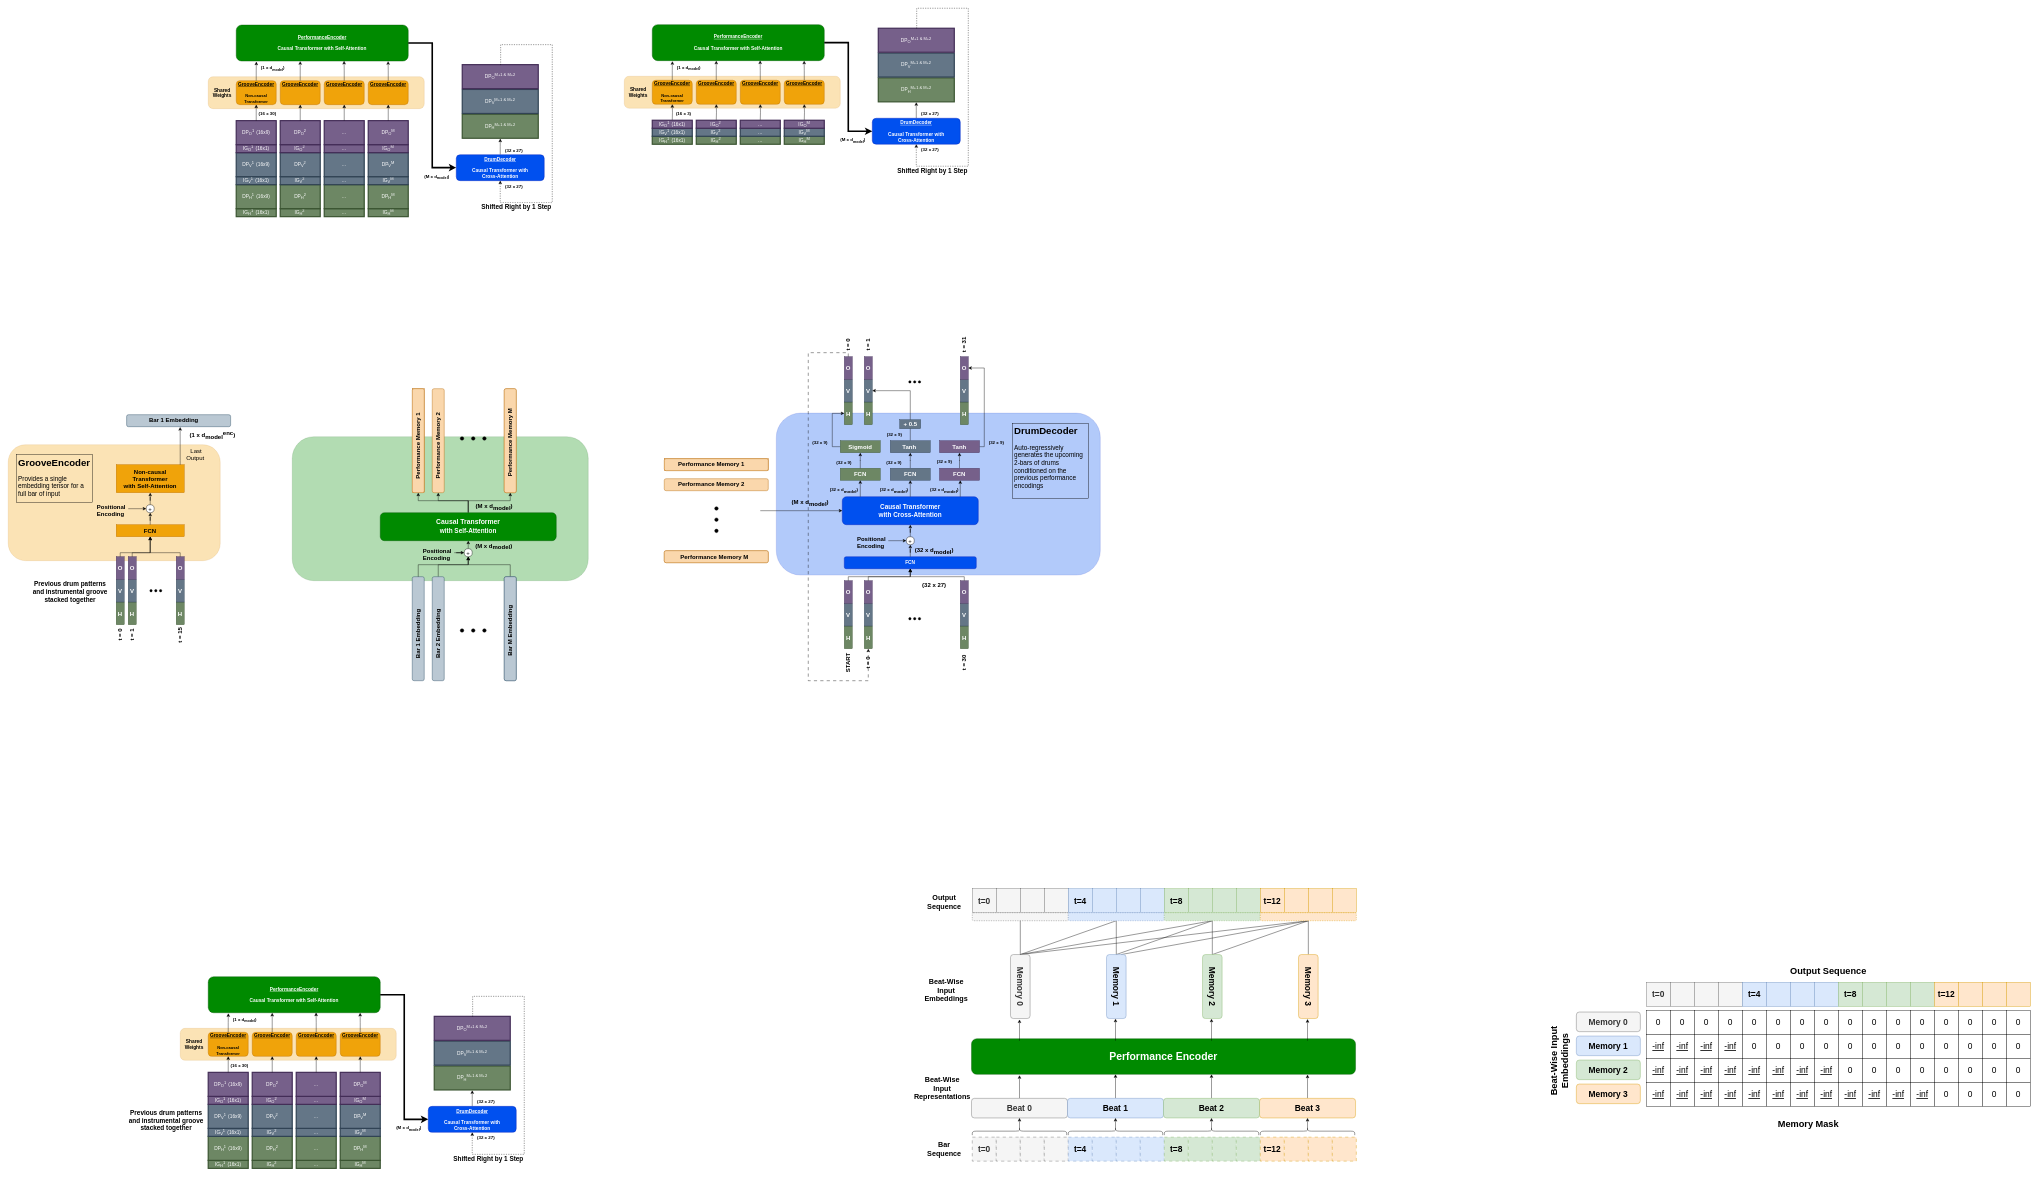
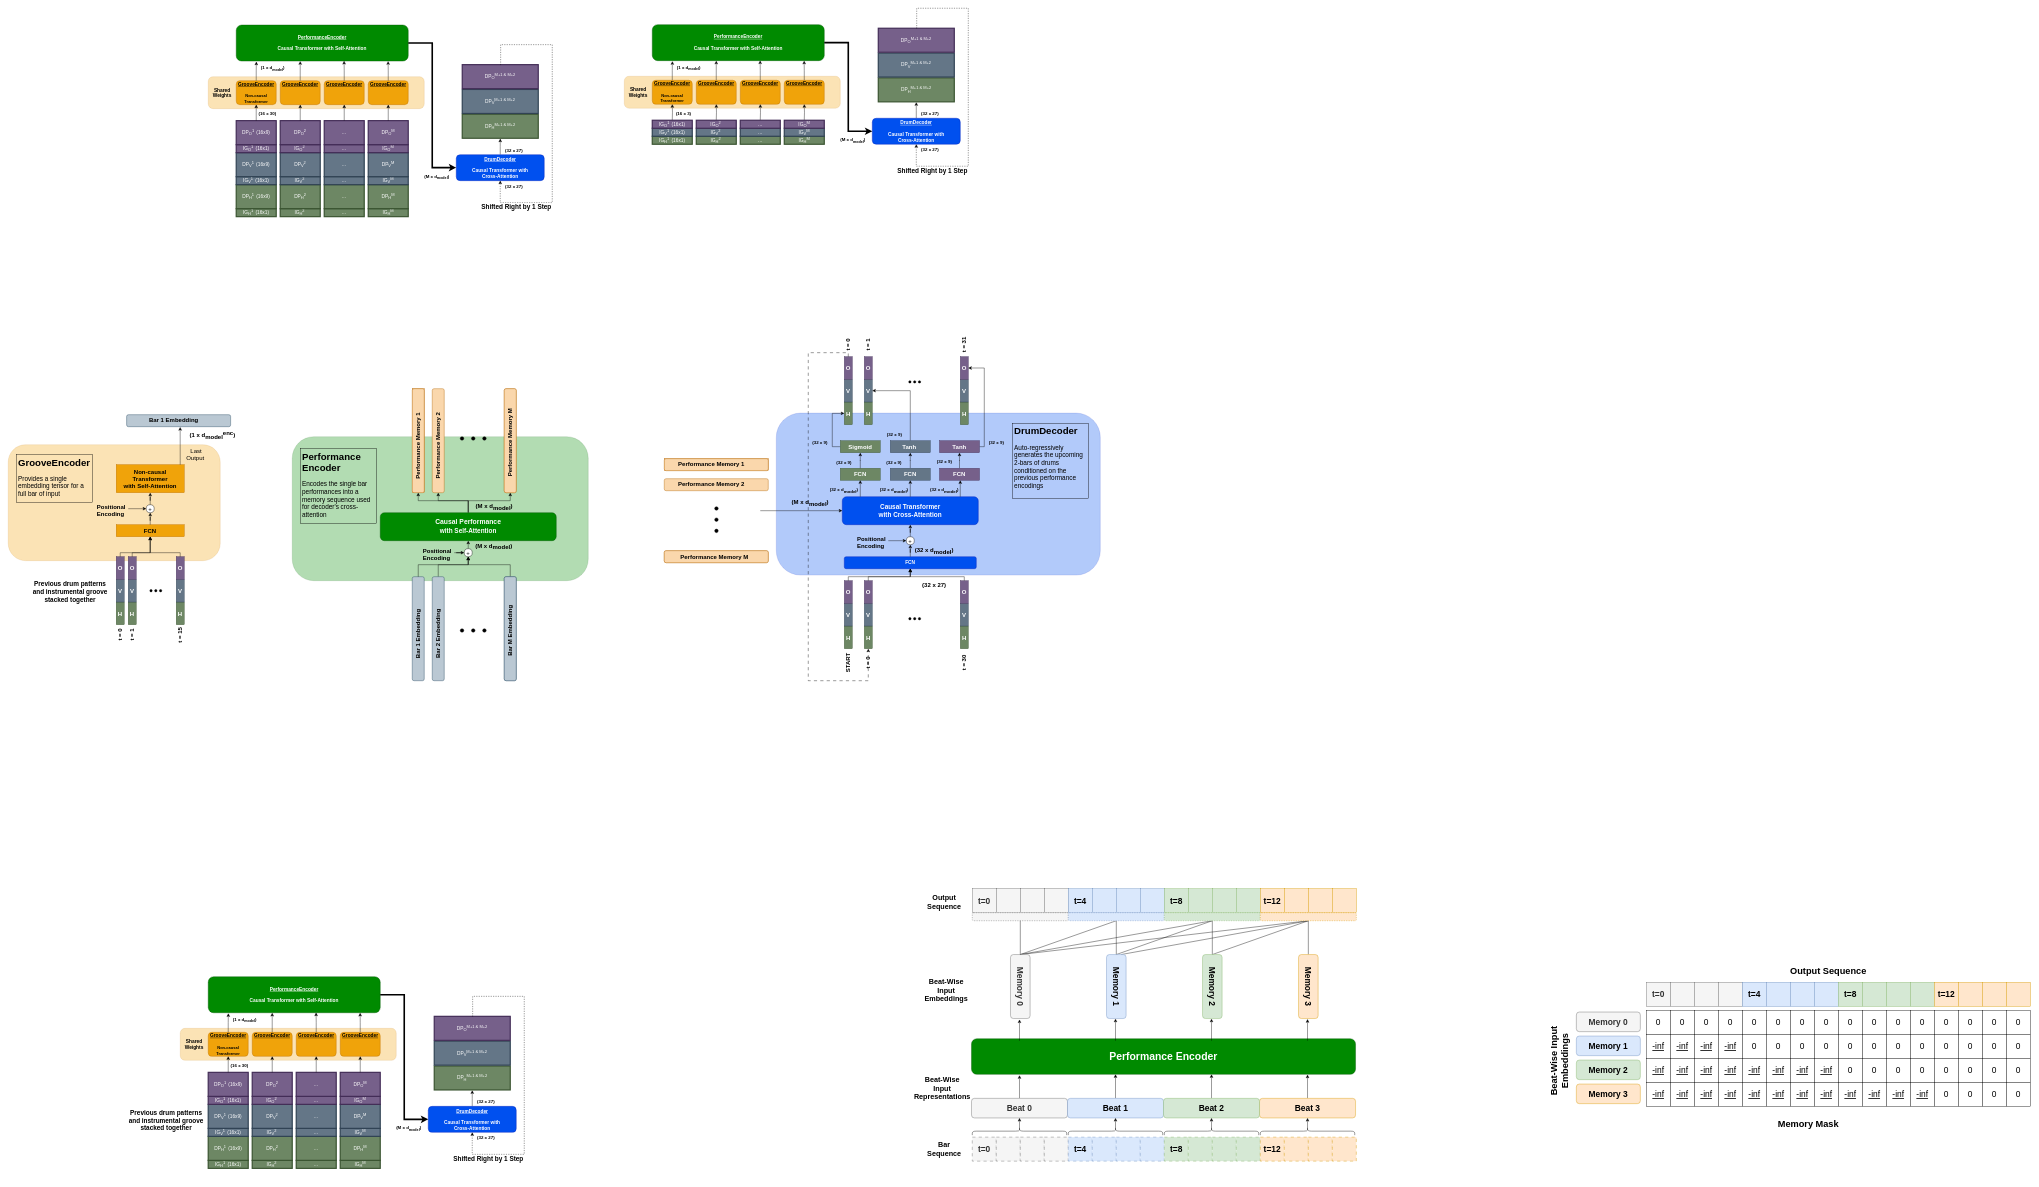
(910, 424) -> none
none -> (338, 486)
(468, 527) -> (468, 527)
